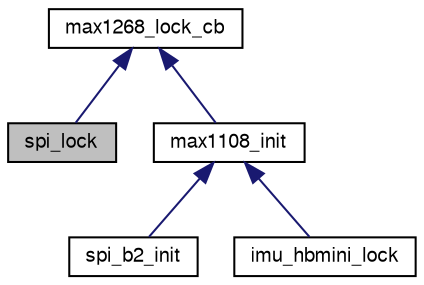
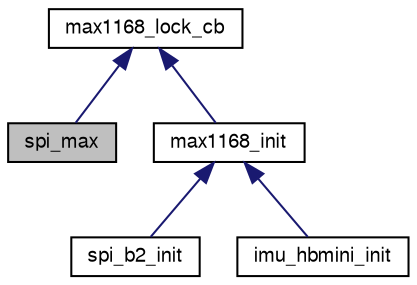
(146, 29) -> (146, 29)
(62, 143) -> (62, 143)
(229, 143) -> (229, 143)
(325, 257) -> (323, 257)
